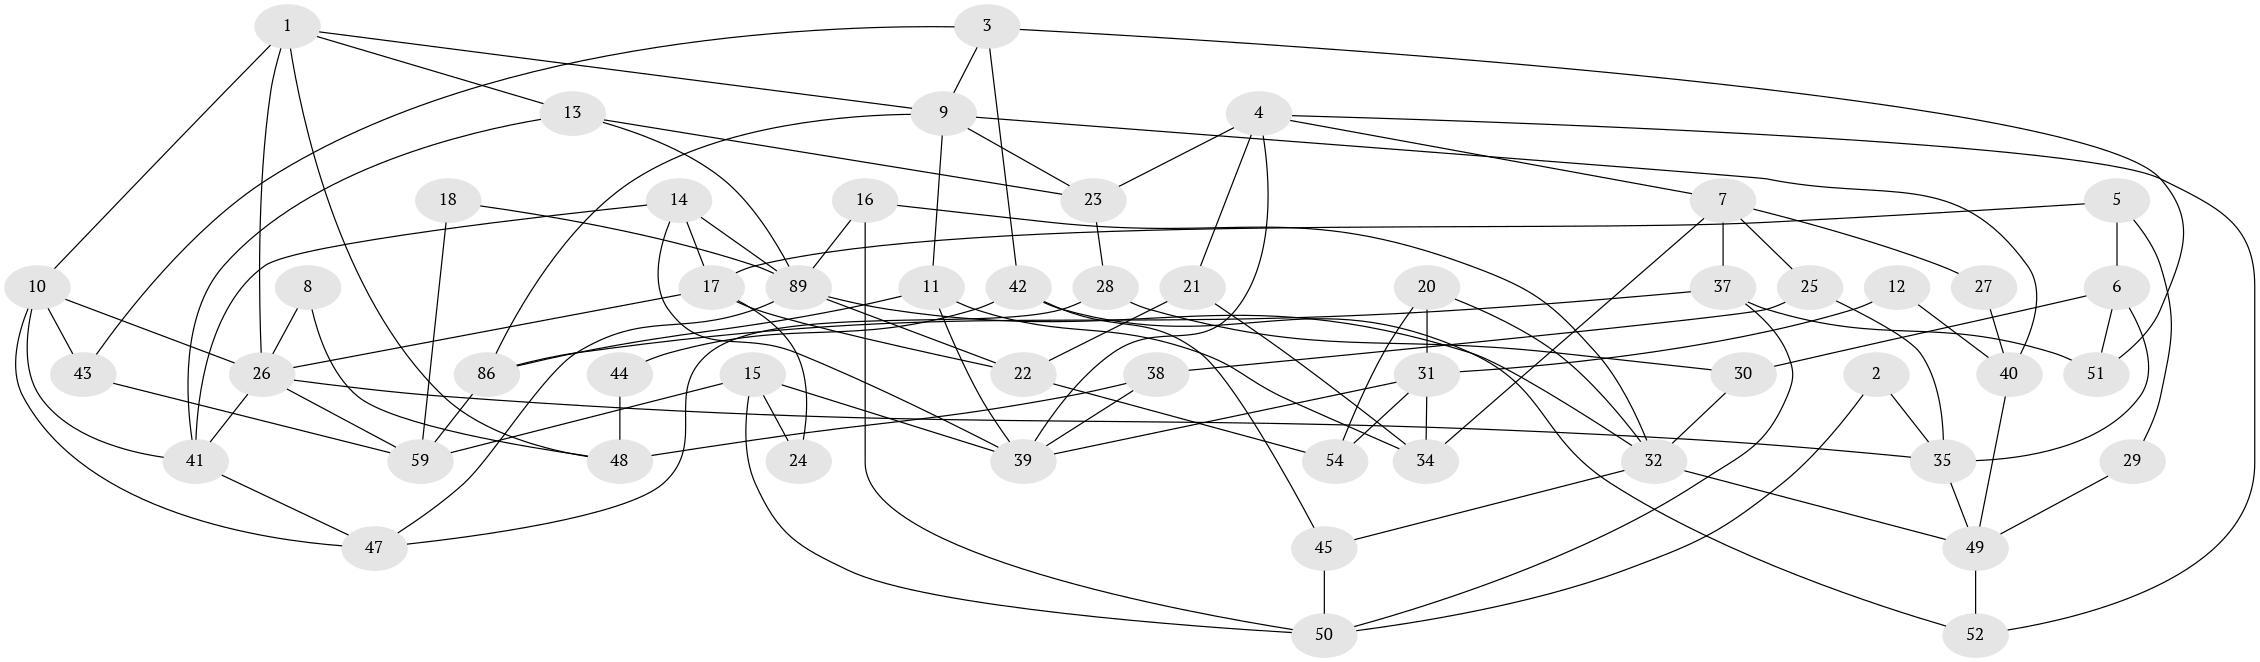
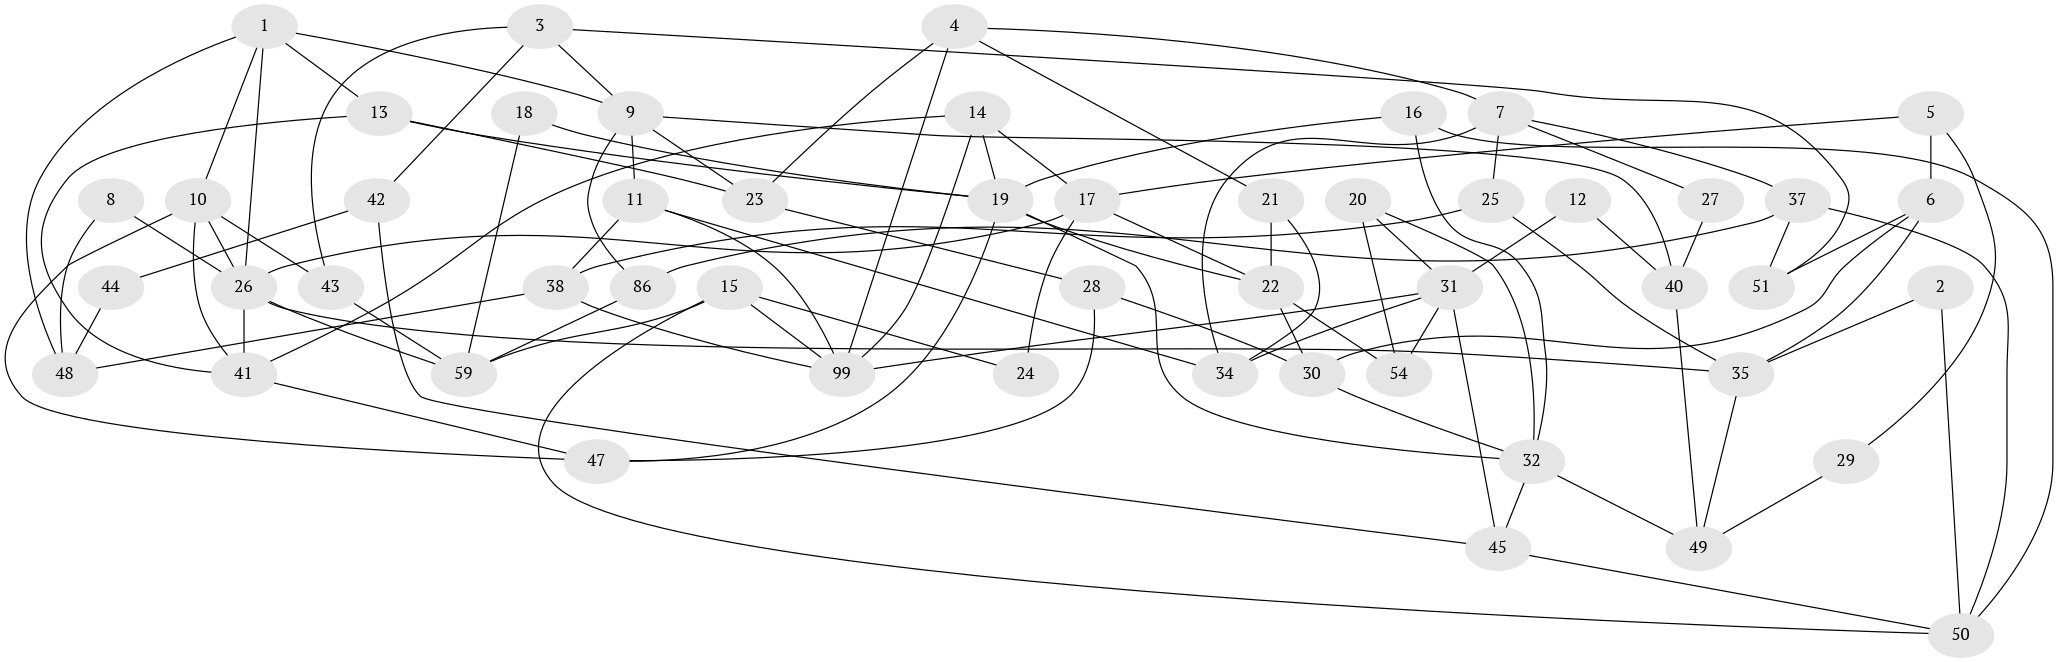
(799, 288) -> (1000, 201)
none -> (1288, 324)
(748, 326) -> (593, 247)
none -> (1474, 418)
(1023, 462) -> (842, 375)
(1976, 636) -> none
